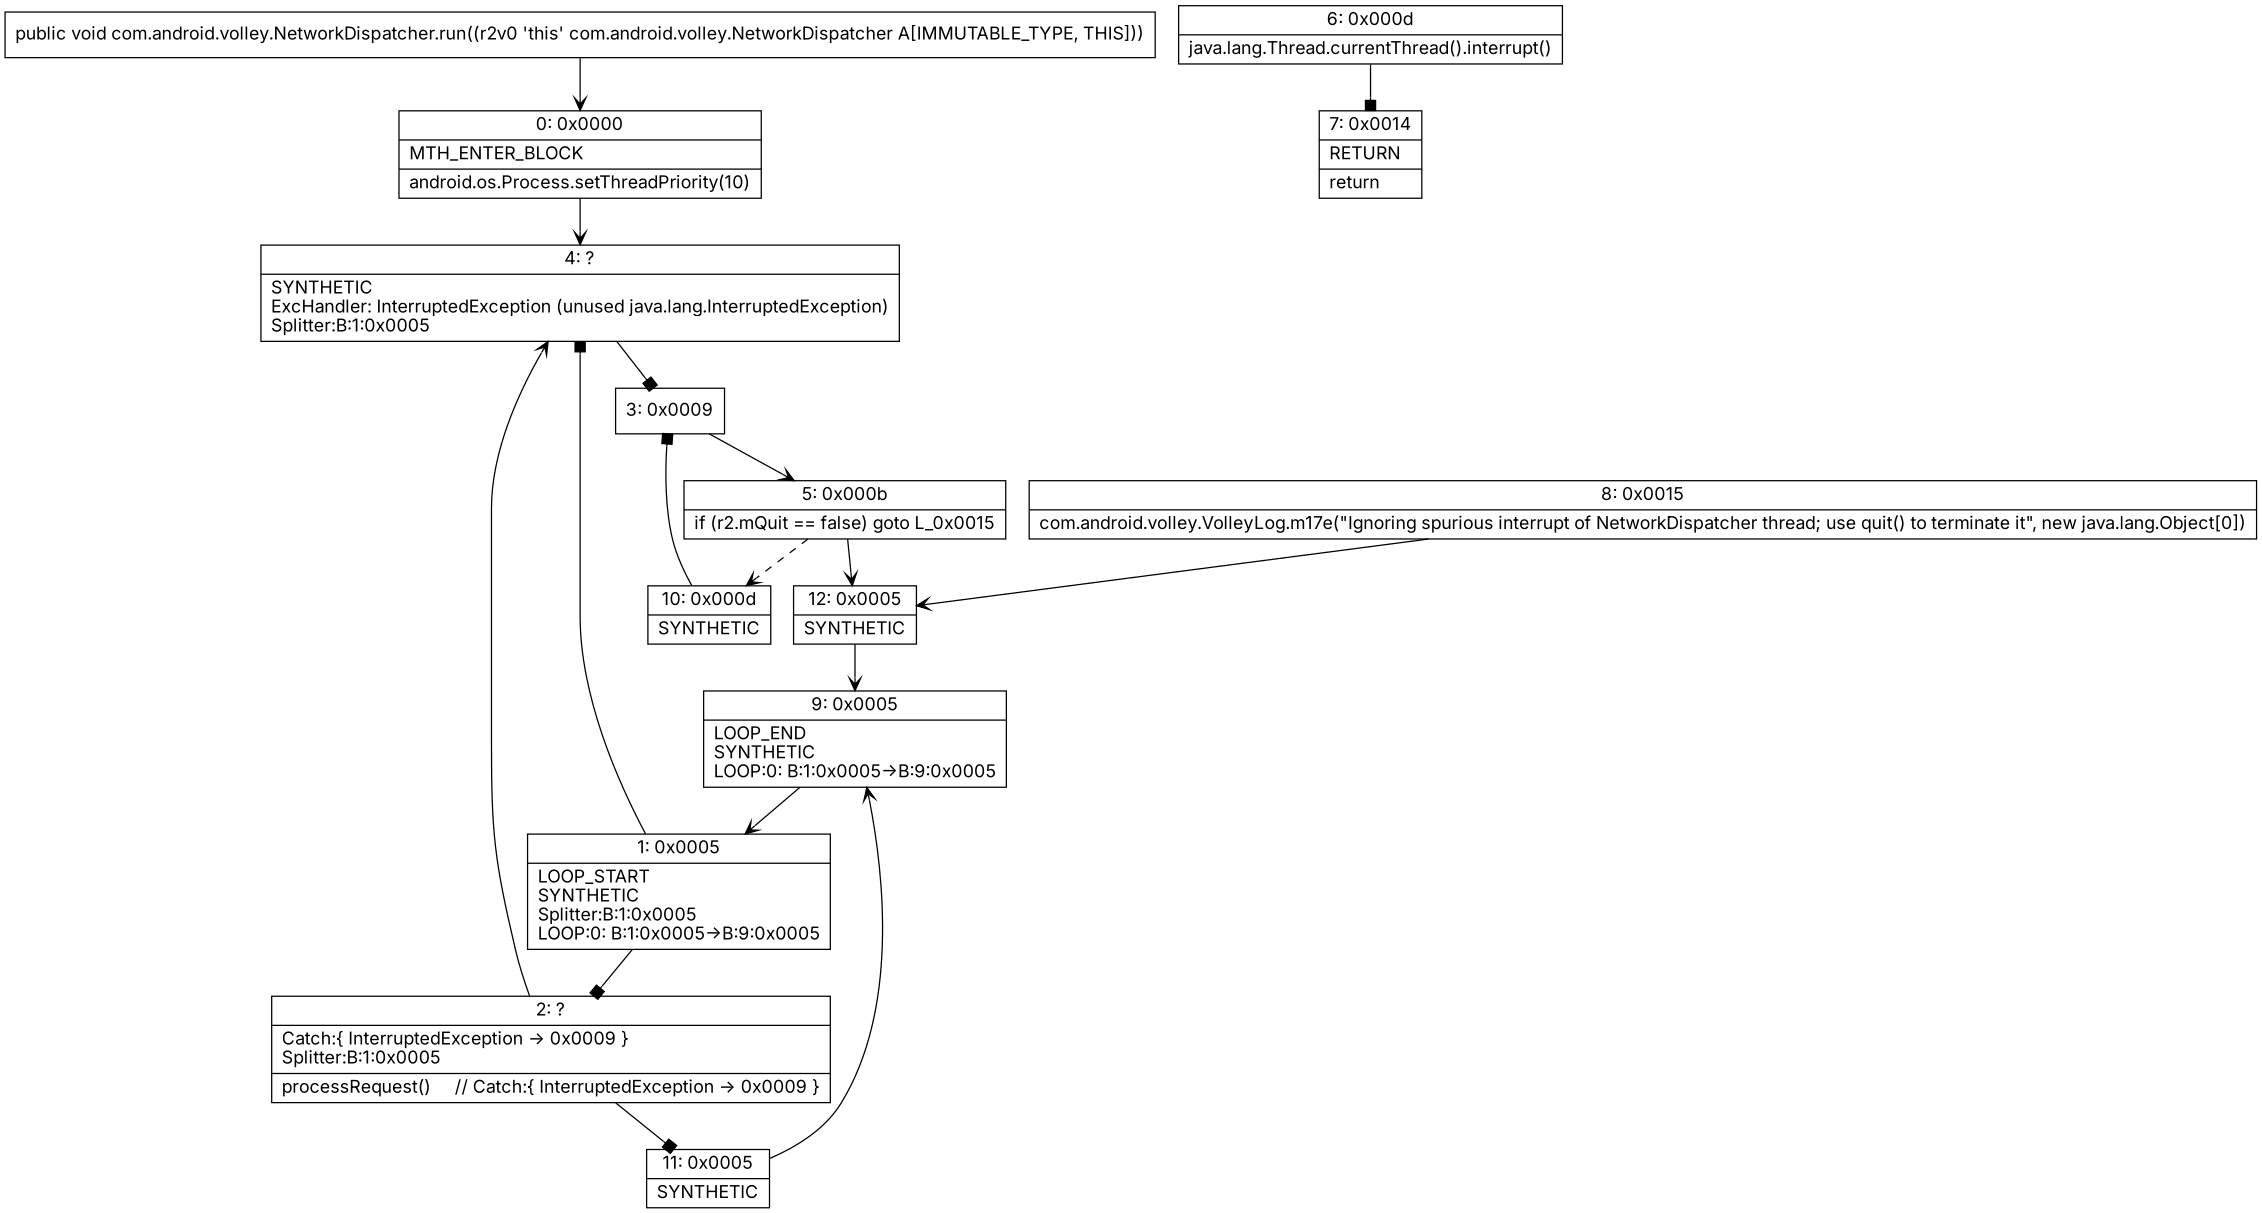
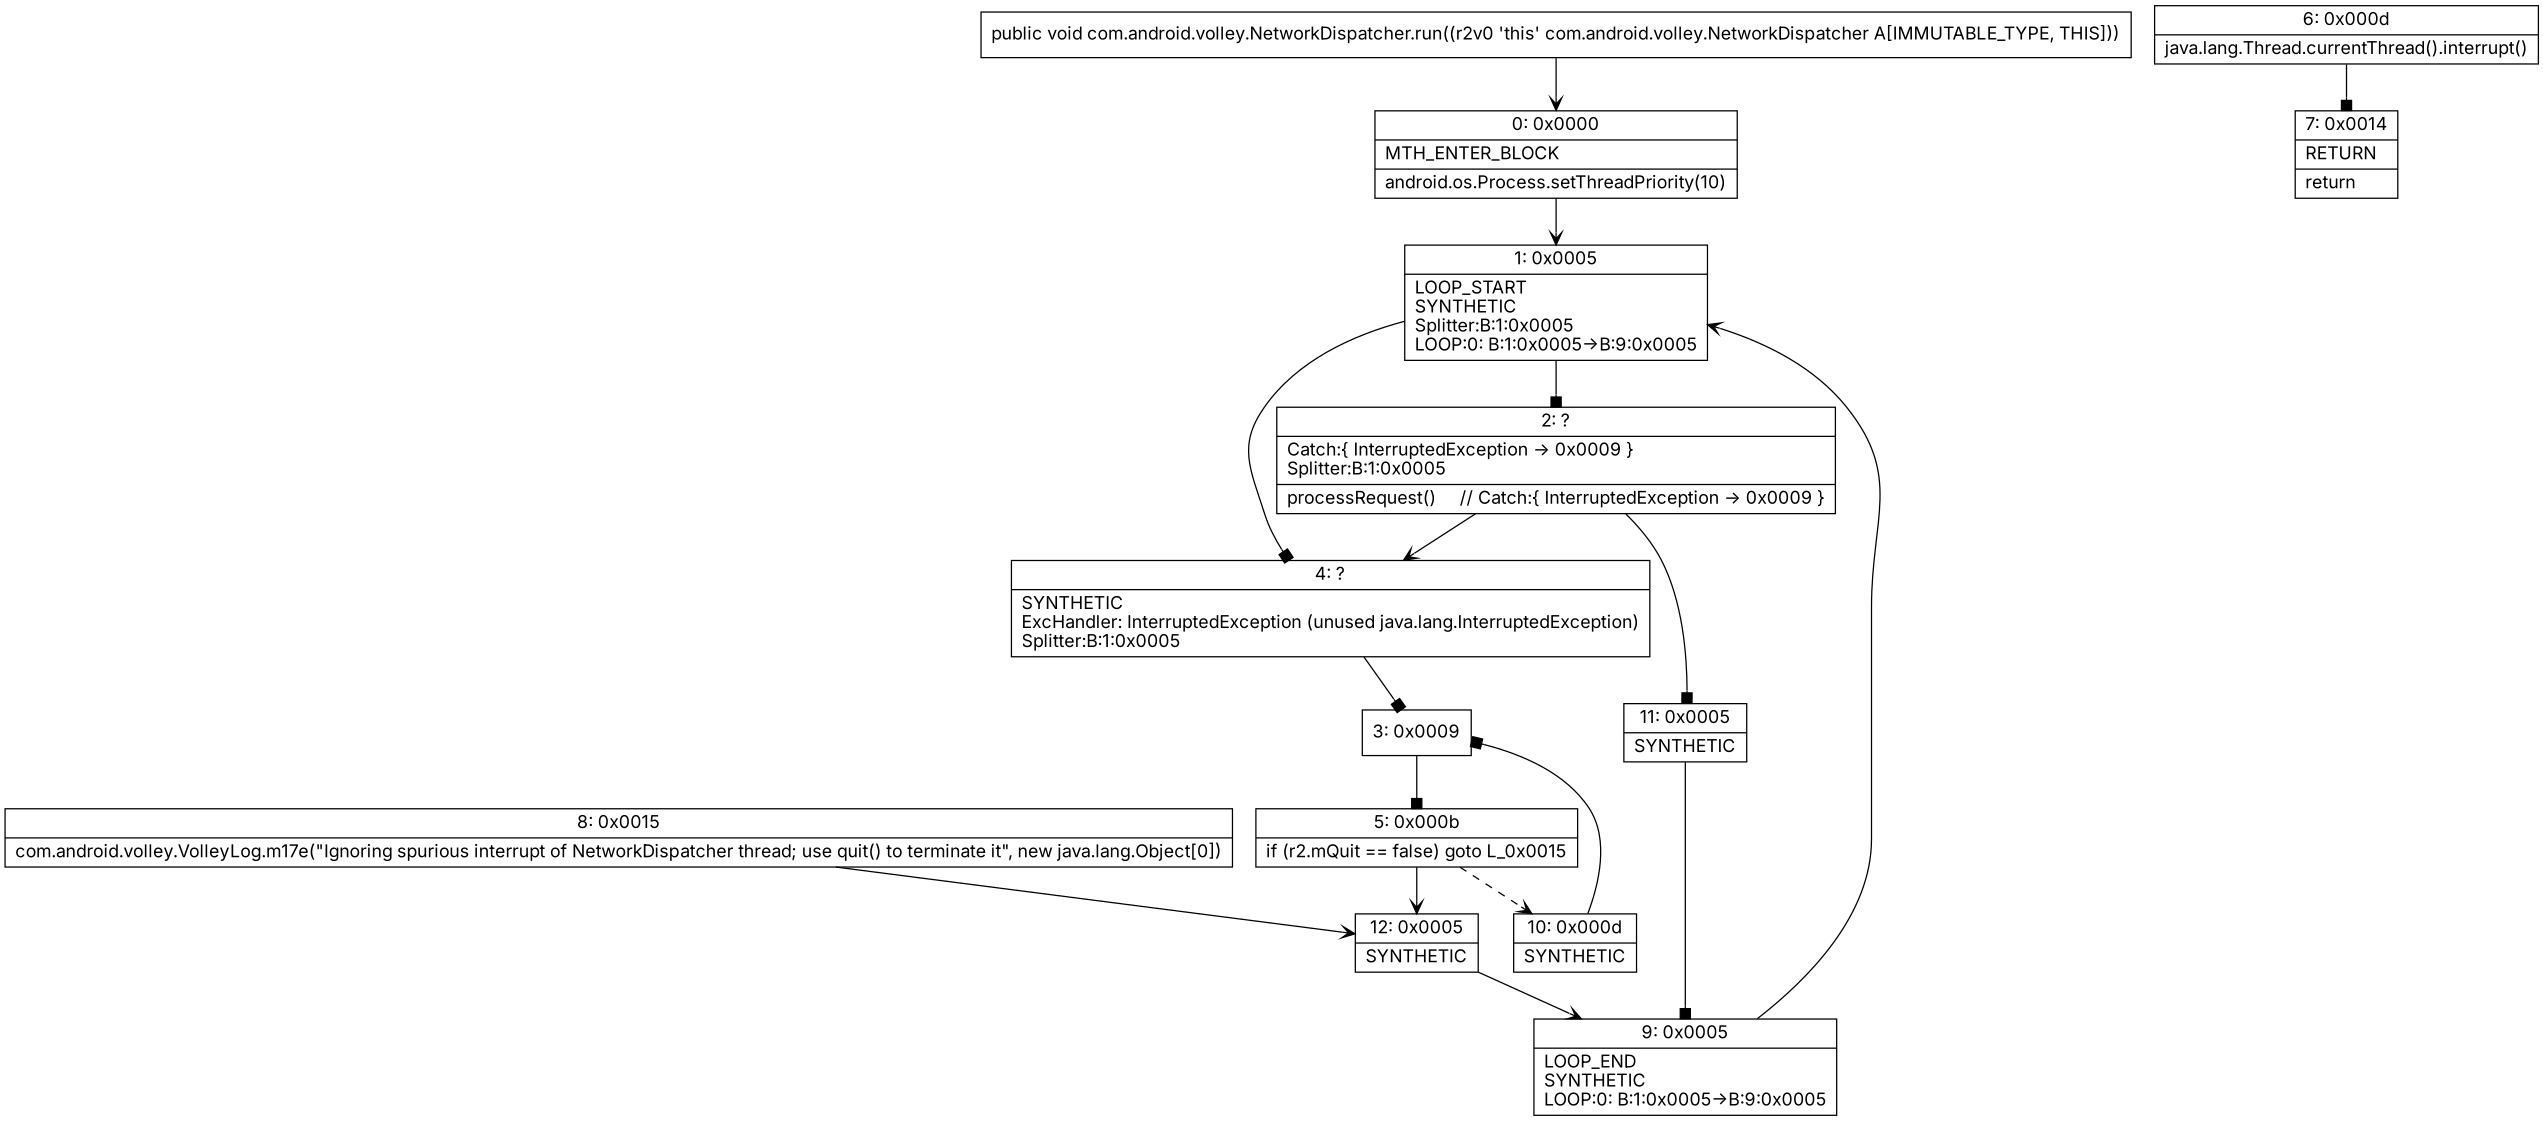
(580, 215) -> (1556, 215)
(746, 454) -> (1417, 776)
(877, 1000) -> (1685, 884)
